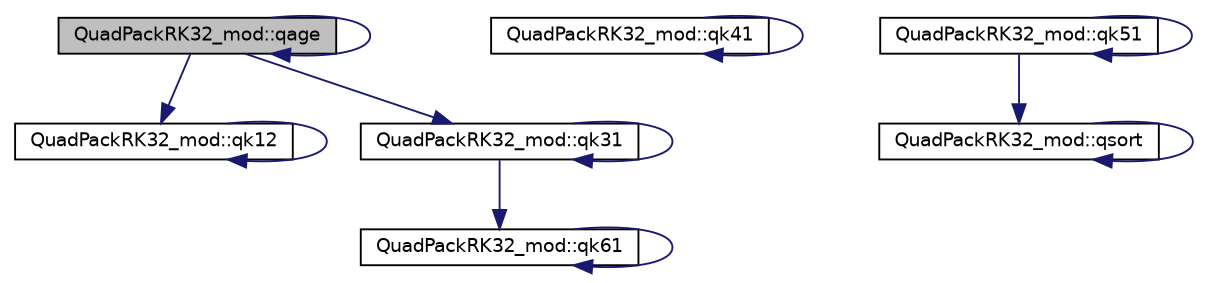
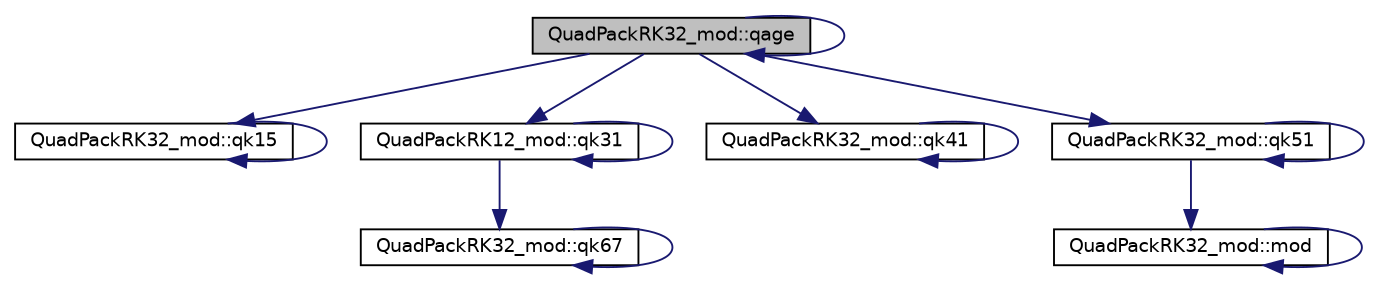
none -> (750, 84)
none -> (922, 87)
(154, 142) -> (154, 142)
(500, 142) -> (500, 142)
(1019, 142) -> (1191, 247)
(500, 247) -> (500, 247)
